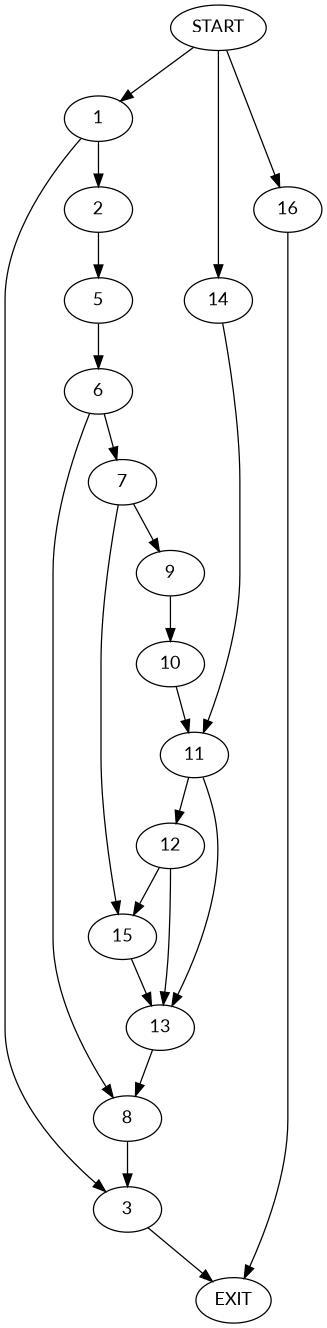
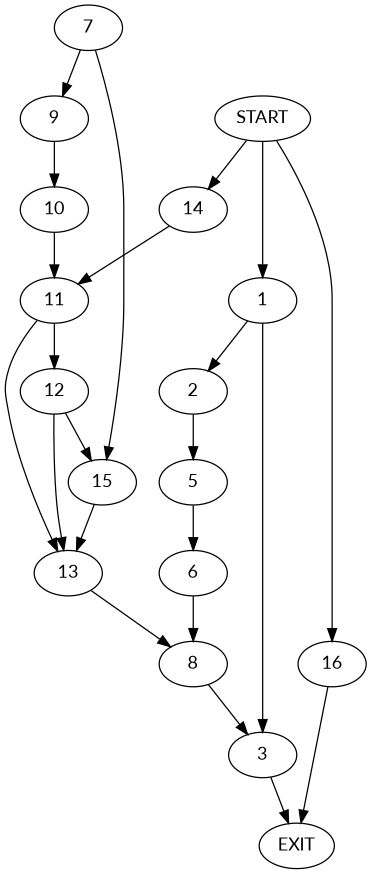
(109, 431) -> none
